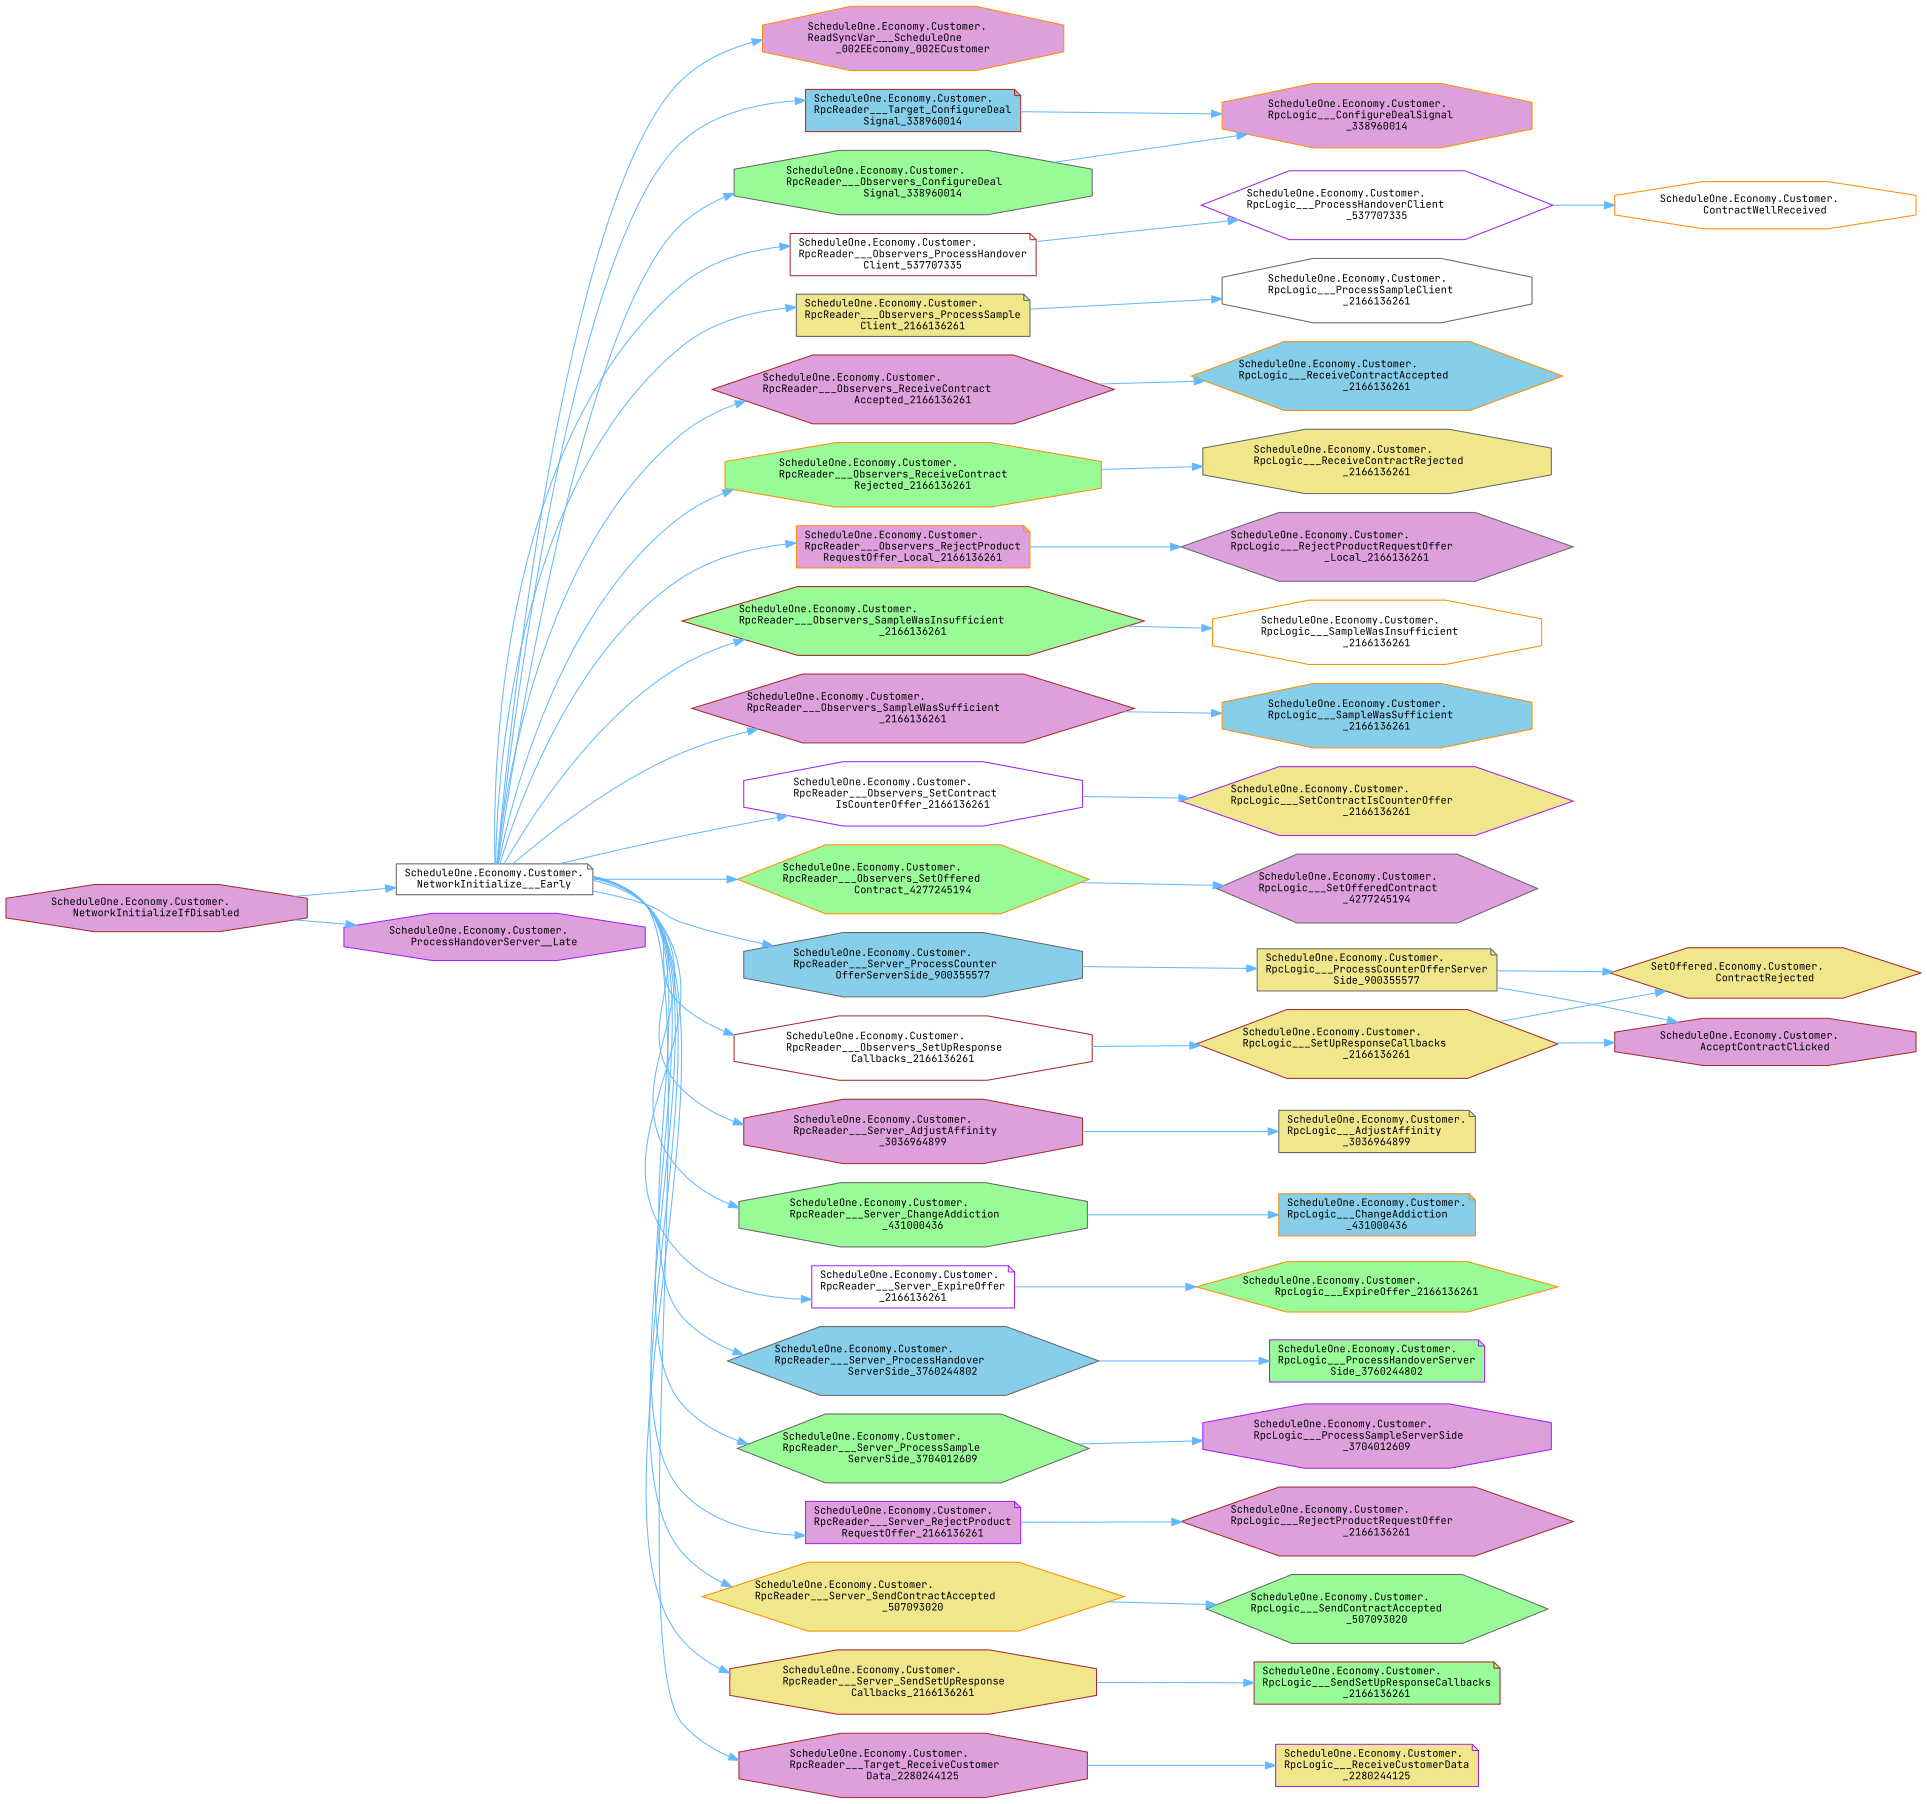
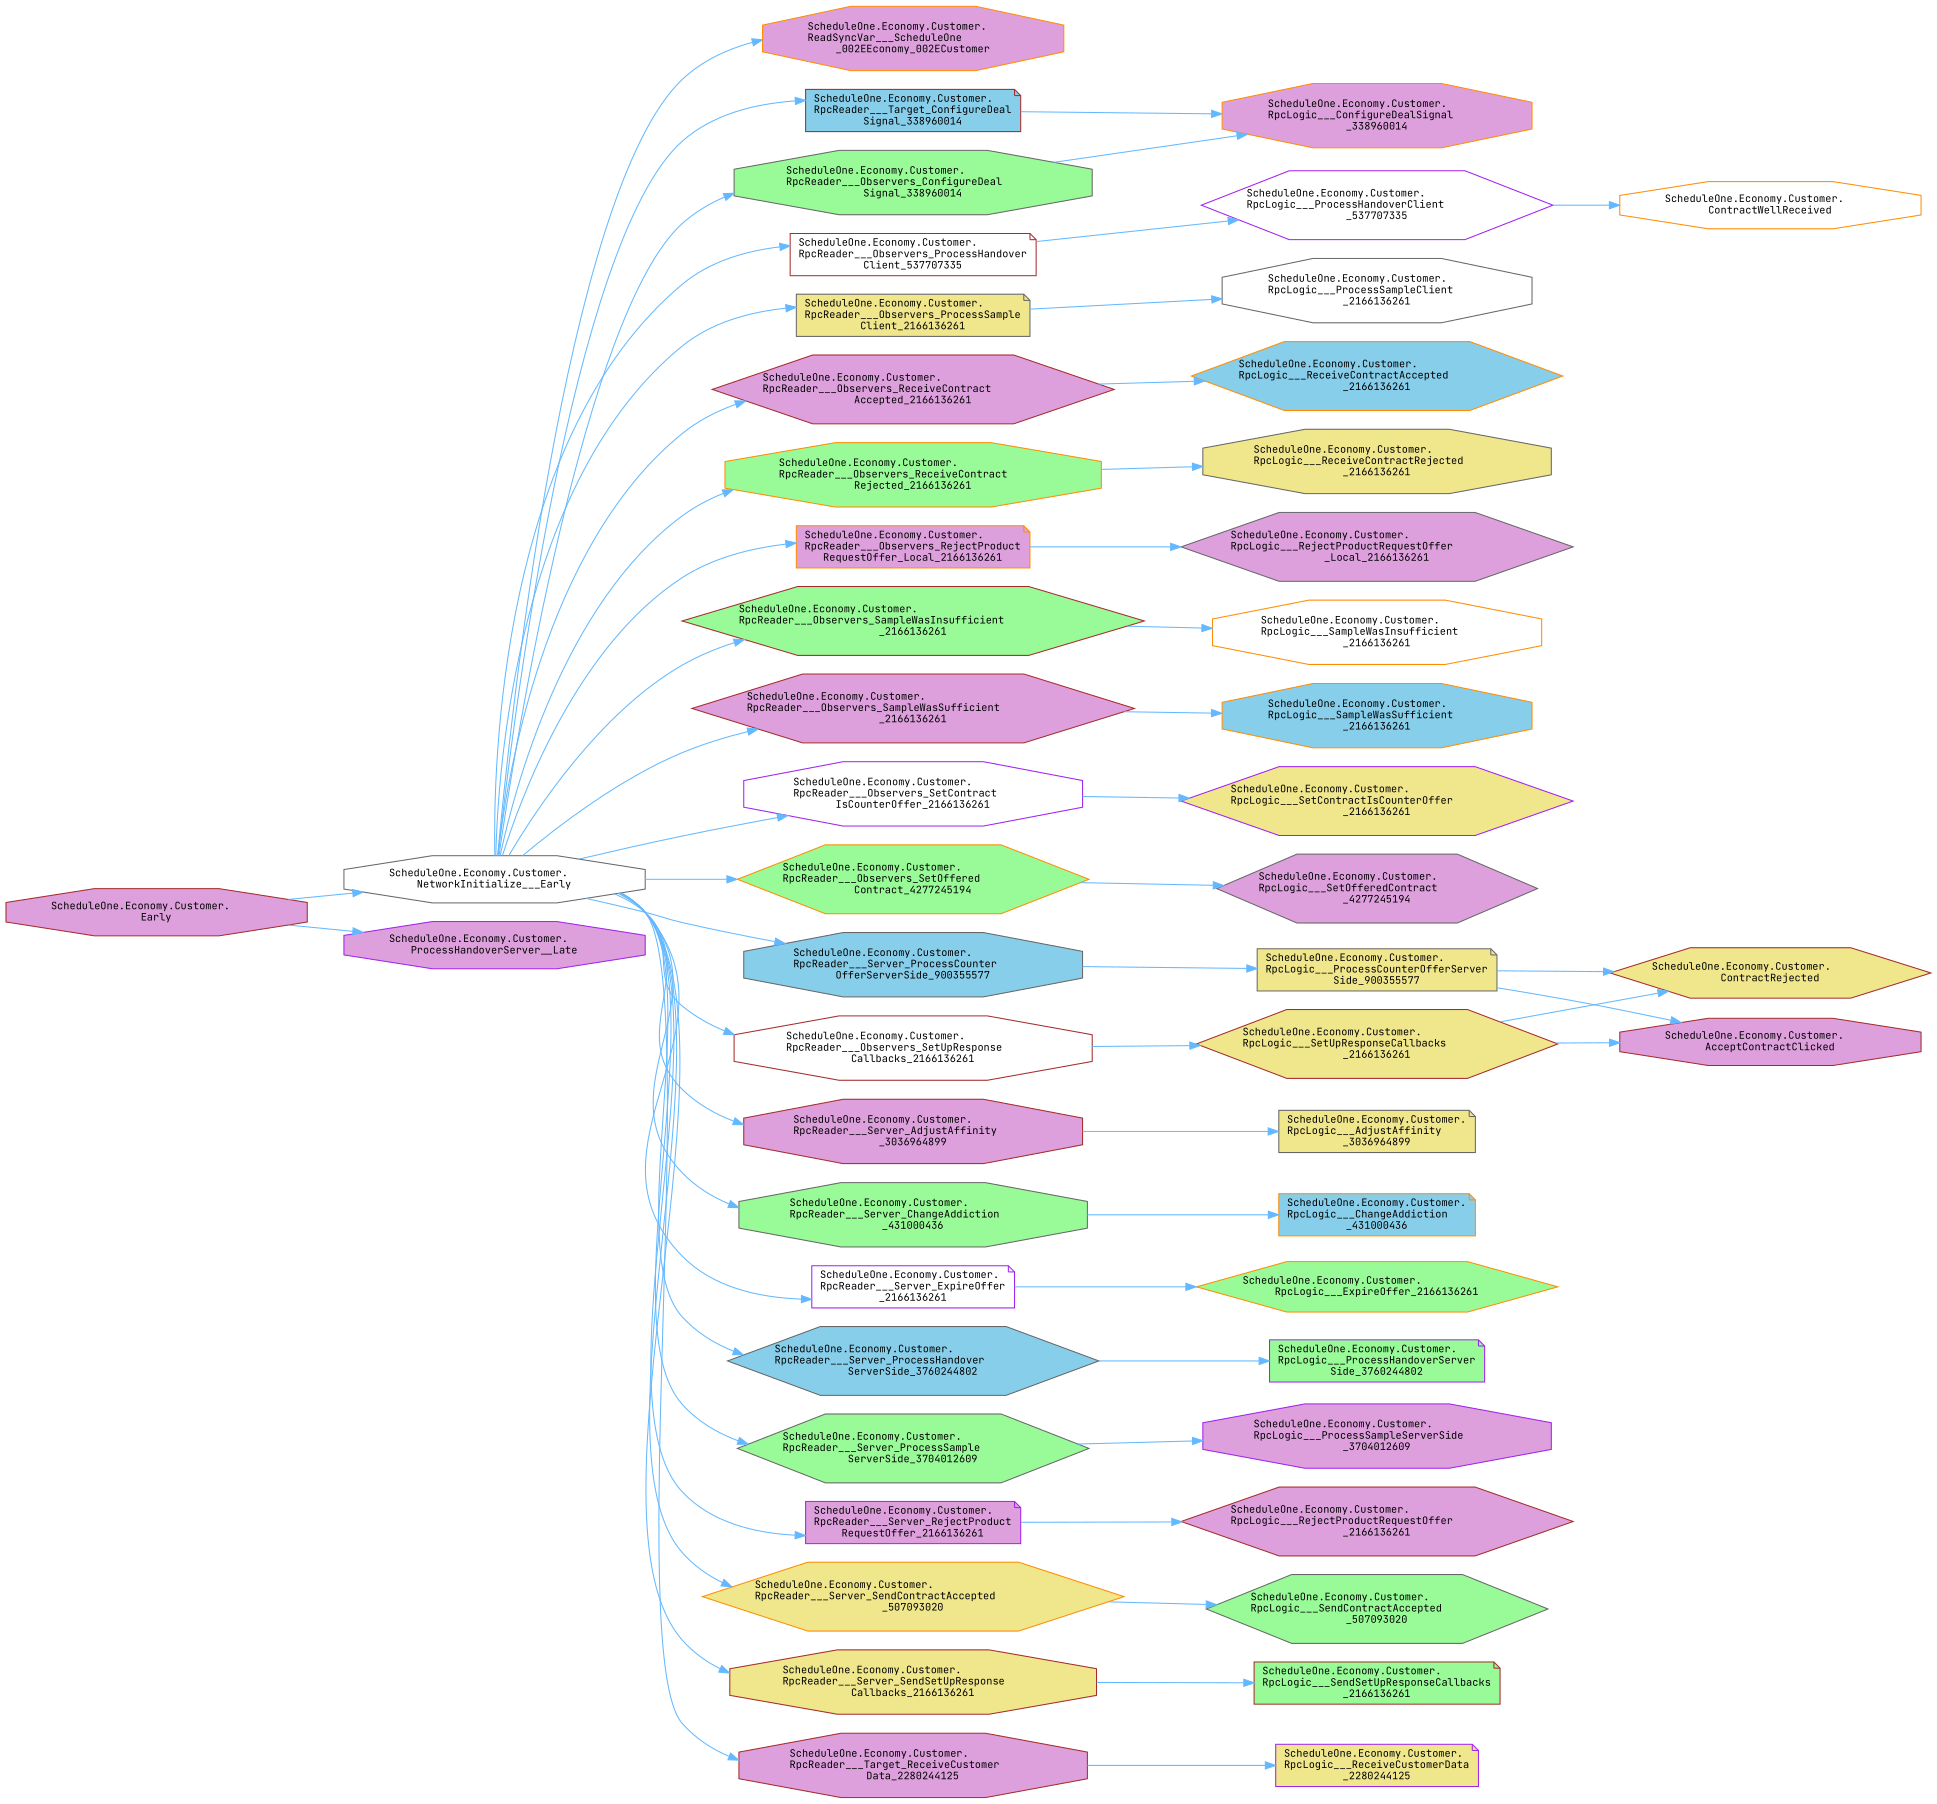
(495, 879) -> (495, 879)
(157, 908) -> (157, 912)
(1765, 973) -> (1770, 973)
